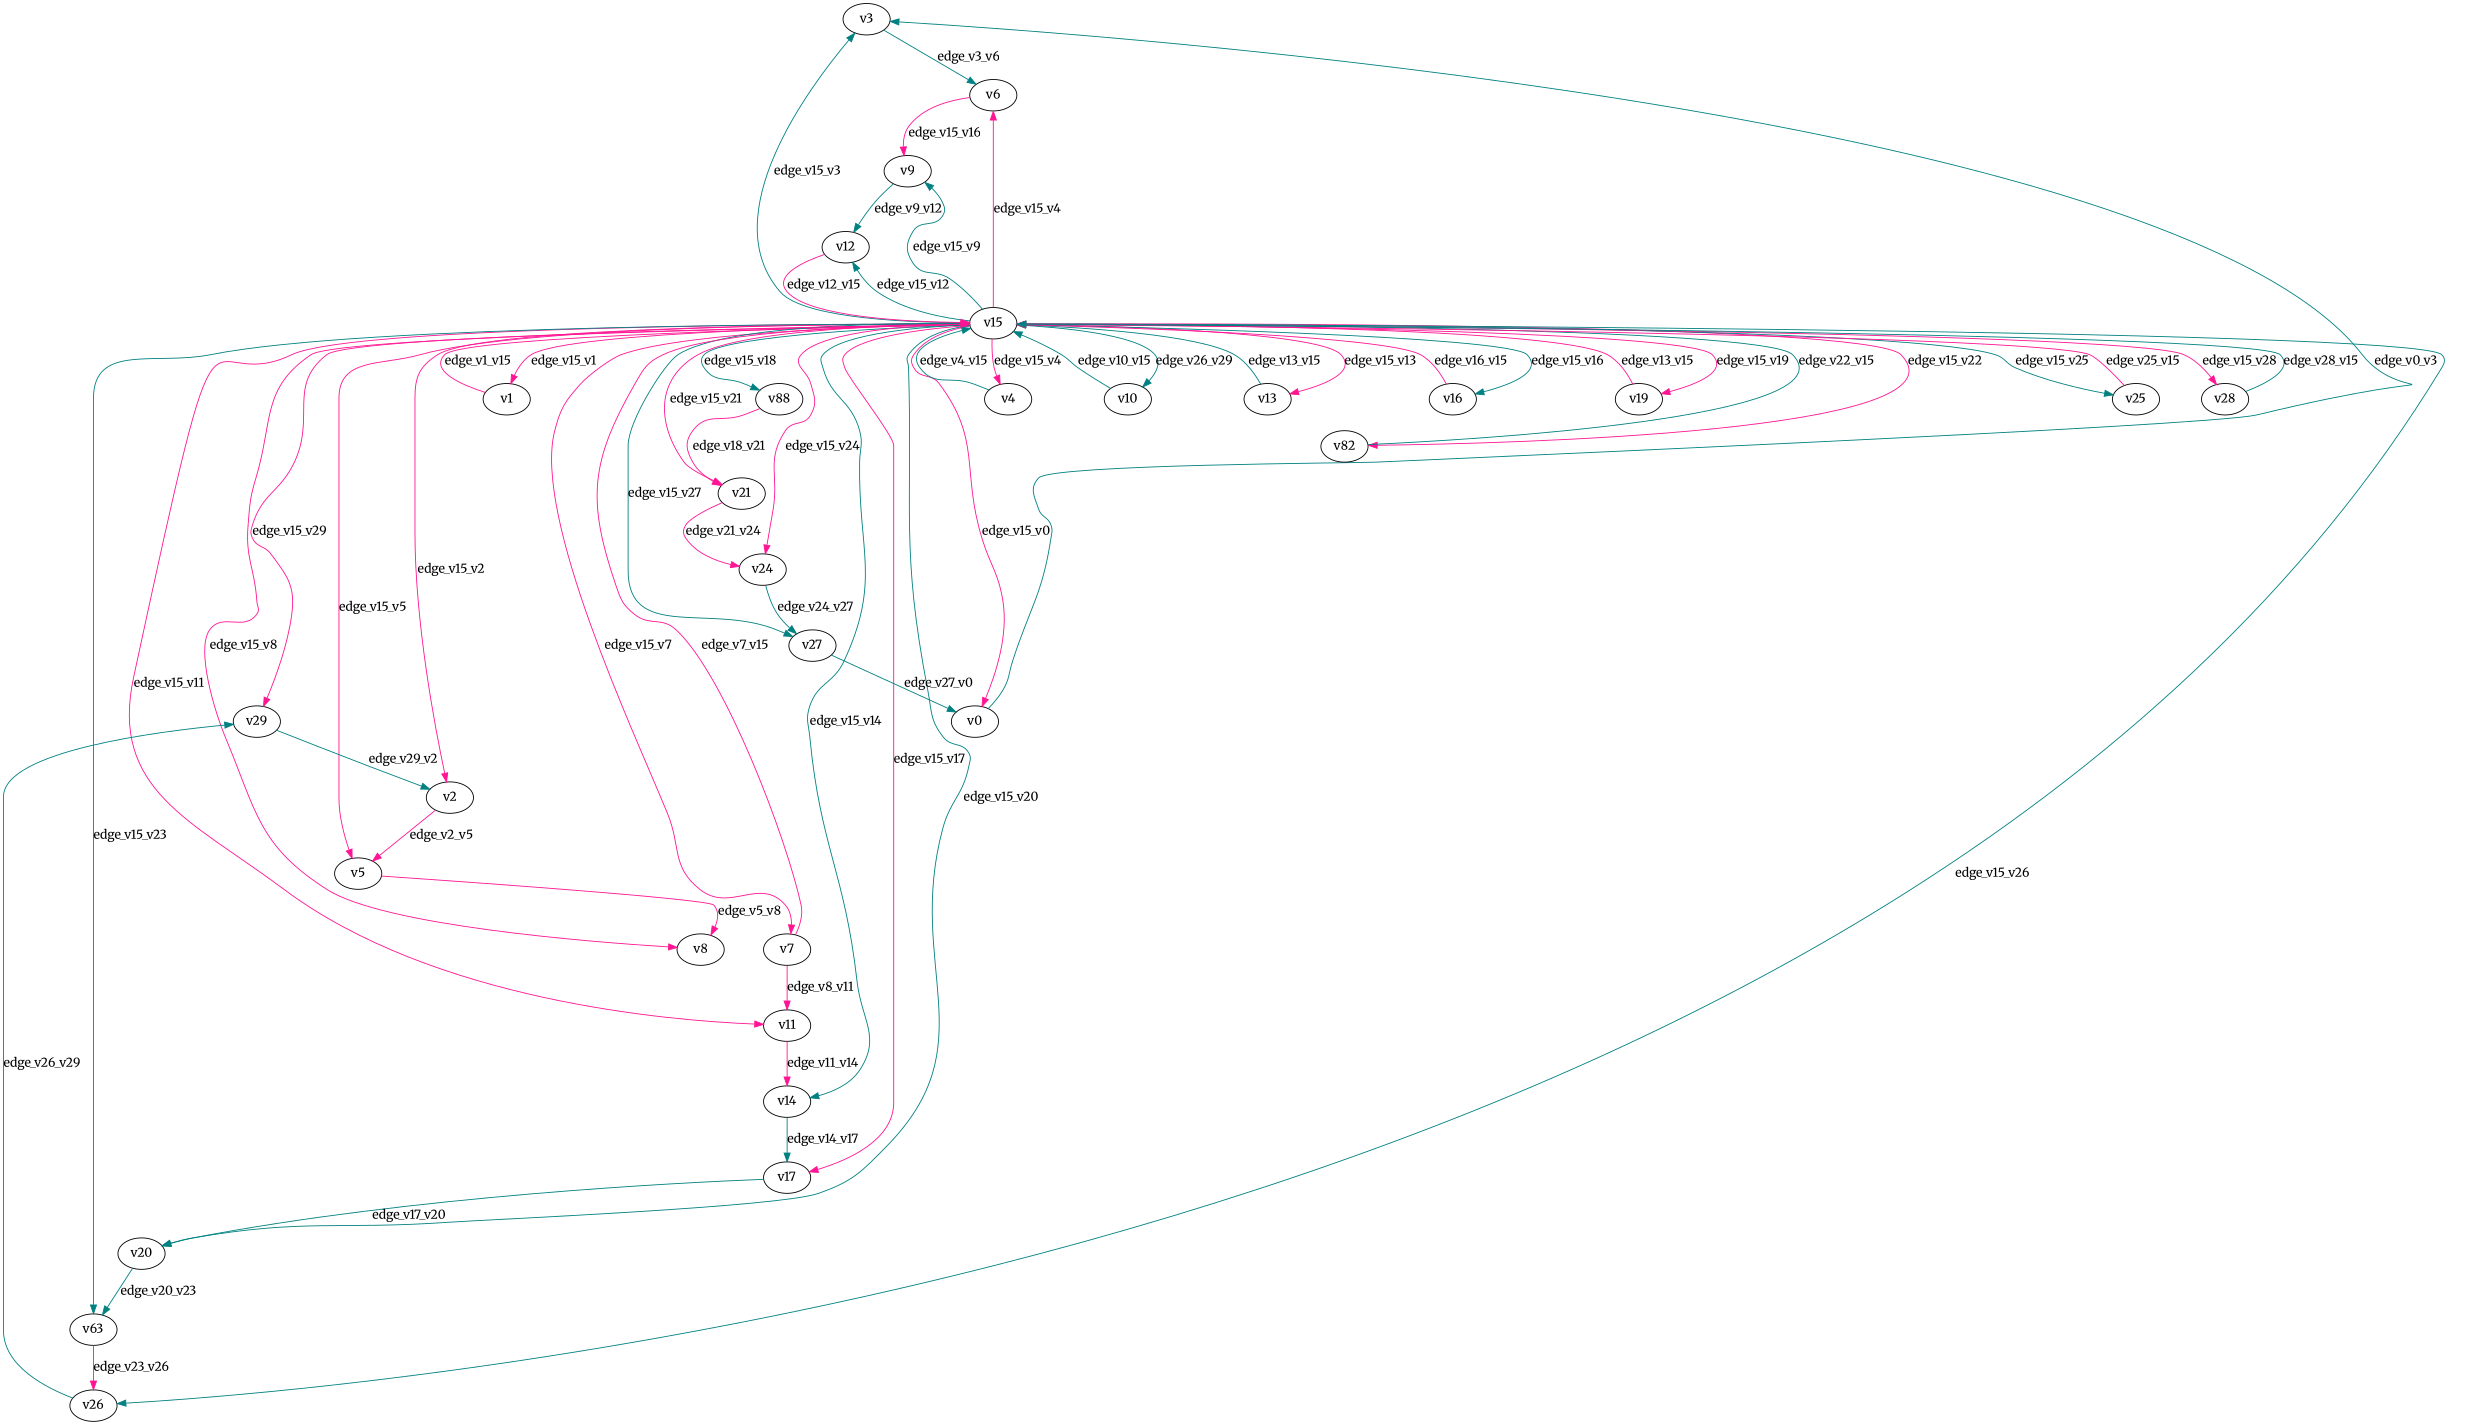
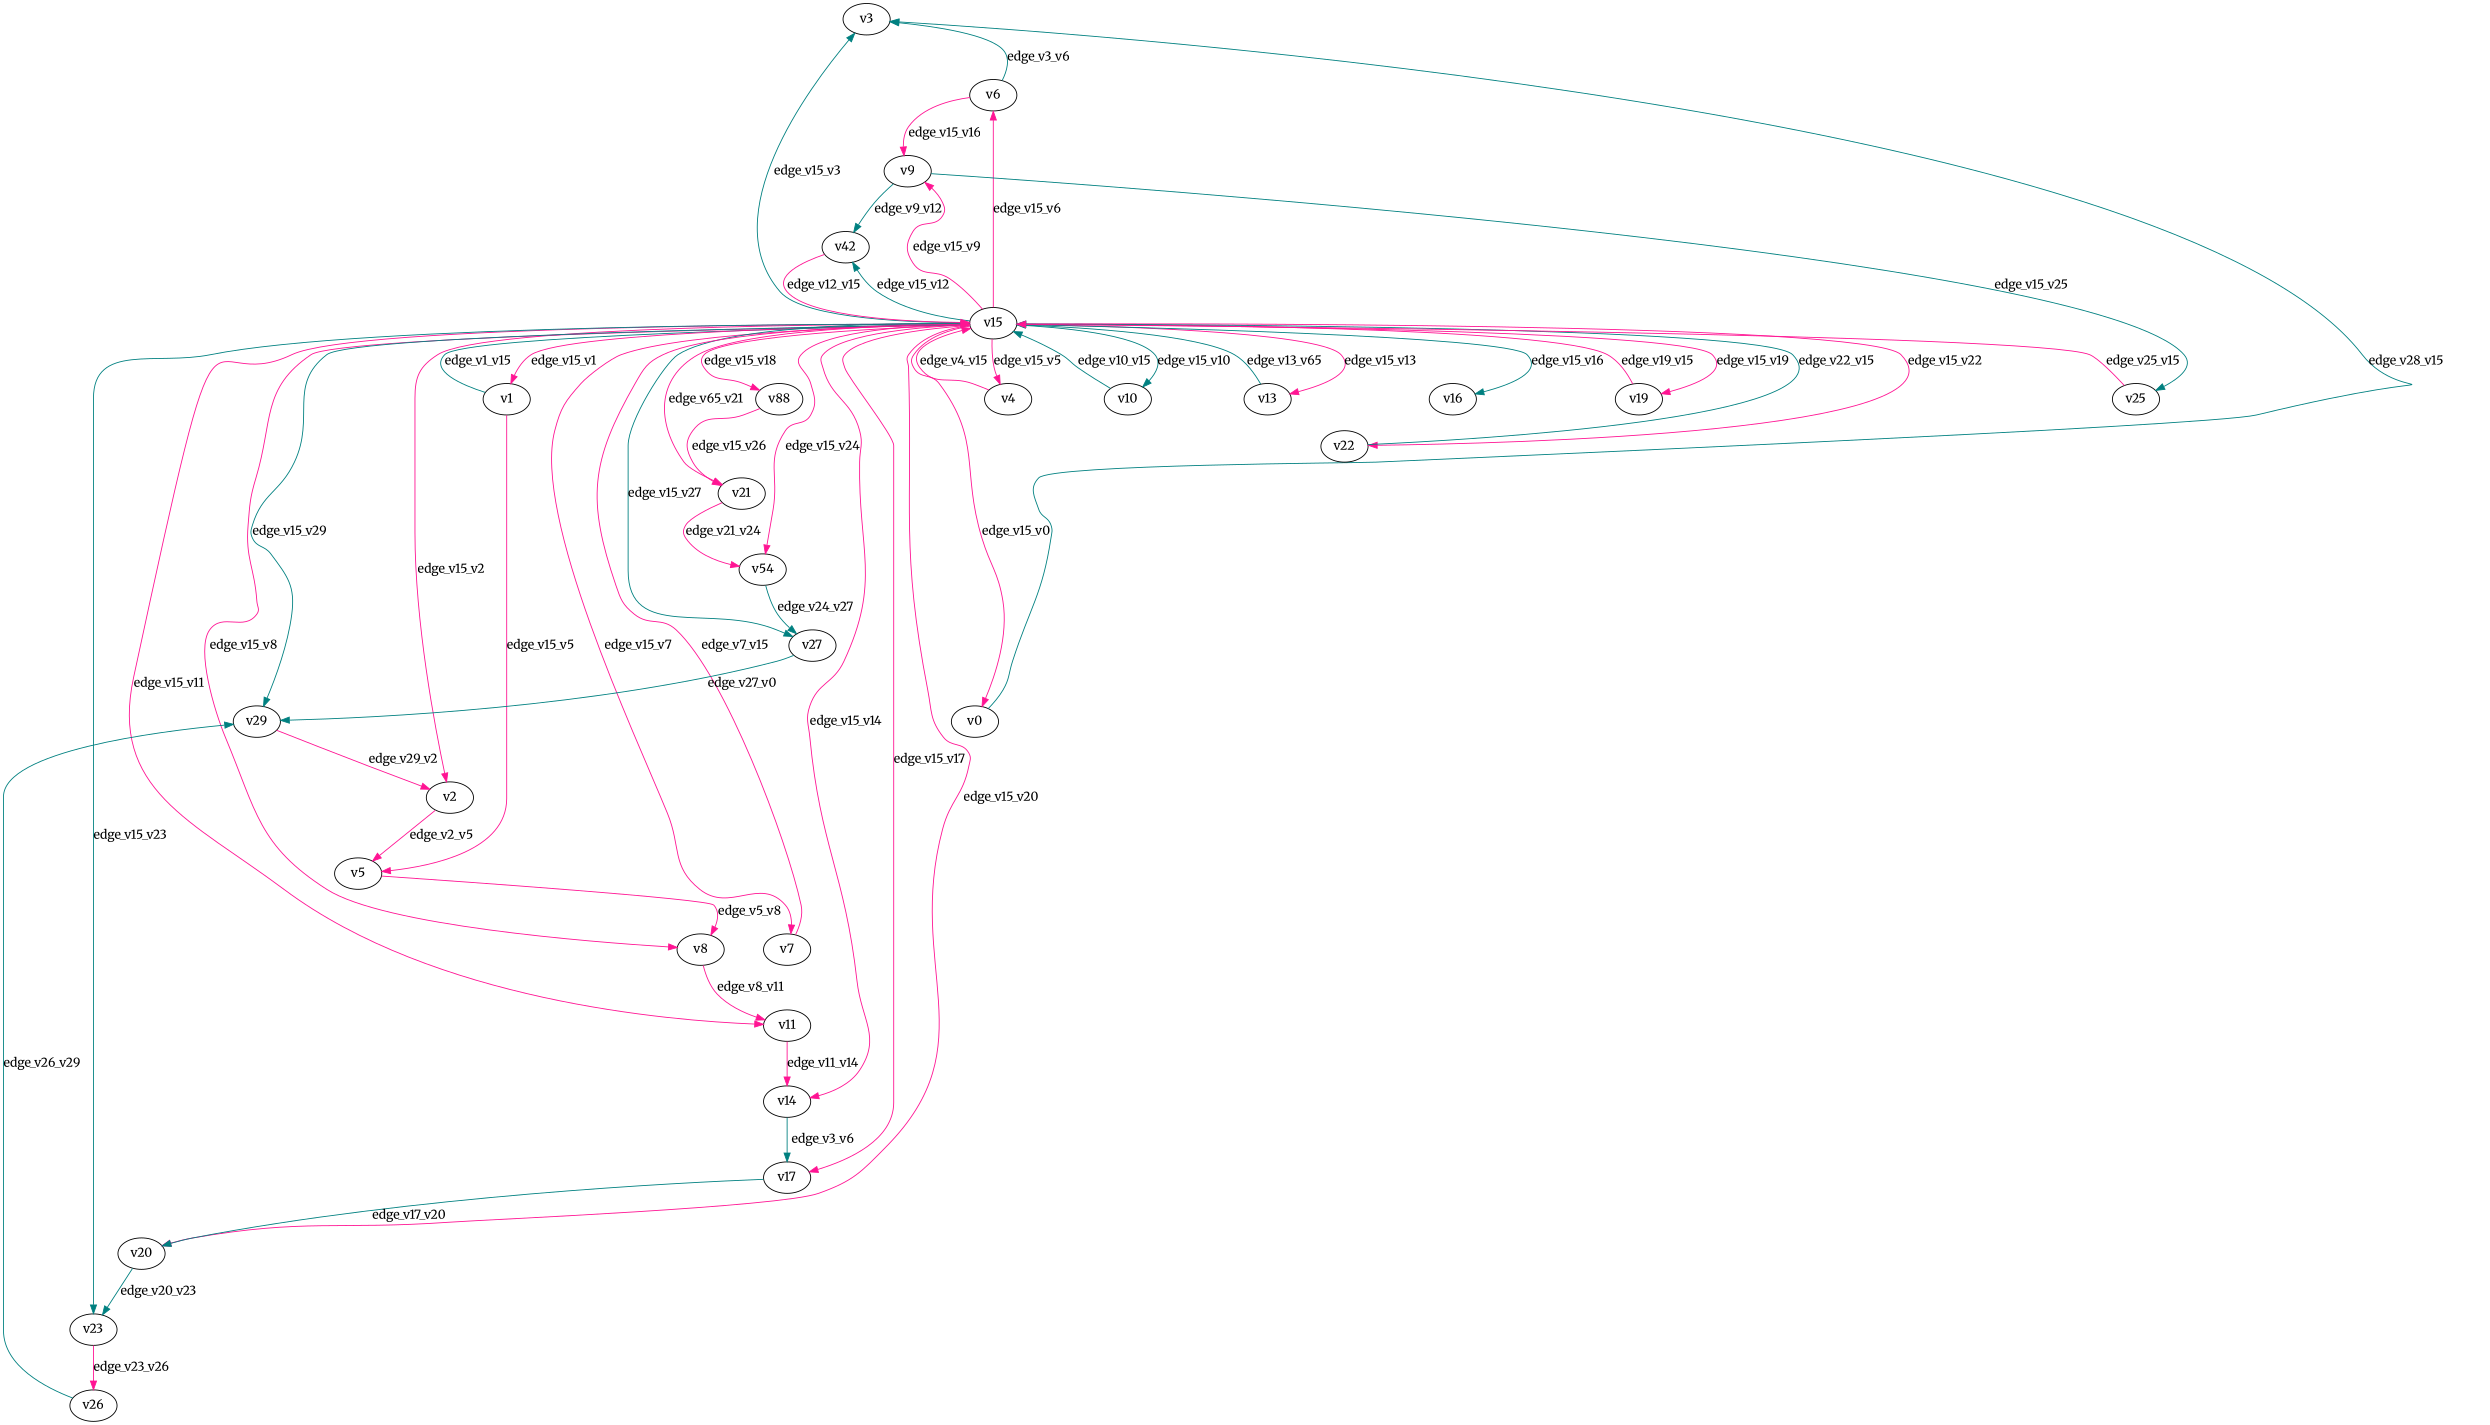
(926, 55) -> (969, 34)
(1027, 209) -> (1027, 209)
(846, 247) -> (846, 247)
(909, 256) -> (909, 256)
(1565, 329) -> (1586, 231)
(669, 333) -> (669, 333)
(802, 335) -> (802, 335)
(1341, 341) -> none
(418, 355) -> (507, 681)
(1028, 361) -> (1028, 361)
(1194, 361) -> (1194, 361)
(1285, 361) -> (1285, 361)
(1658, 361) -> (1658, 361)
(2406, 361) -> (2406, 361)
(919, 365) -> (919, 365)
(311, 373) -> (311, 373)
(706, 399) -> (706, 399)
(2225, 399) -> none
(729, 446) -> (729, 446)
(1344, 446) -> (1344, 446)
(763, 570) -> (763, 570)
(852, 642) -> (843, 664)
(887, 680) -> (544, 702)
(349, 759) -> (349, 759)
(2035, 792) -> none
(787, 983) -> (722, 999)
(931, 1076) -> (931, 1076)
(823, 1140) -> (823, 1140)
(93, 1330) -> (93, 1330)
